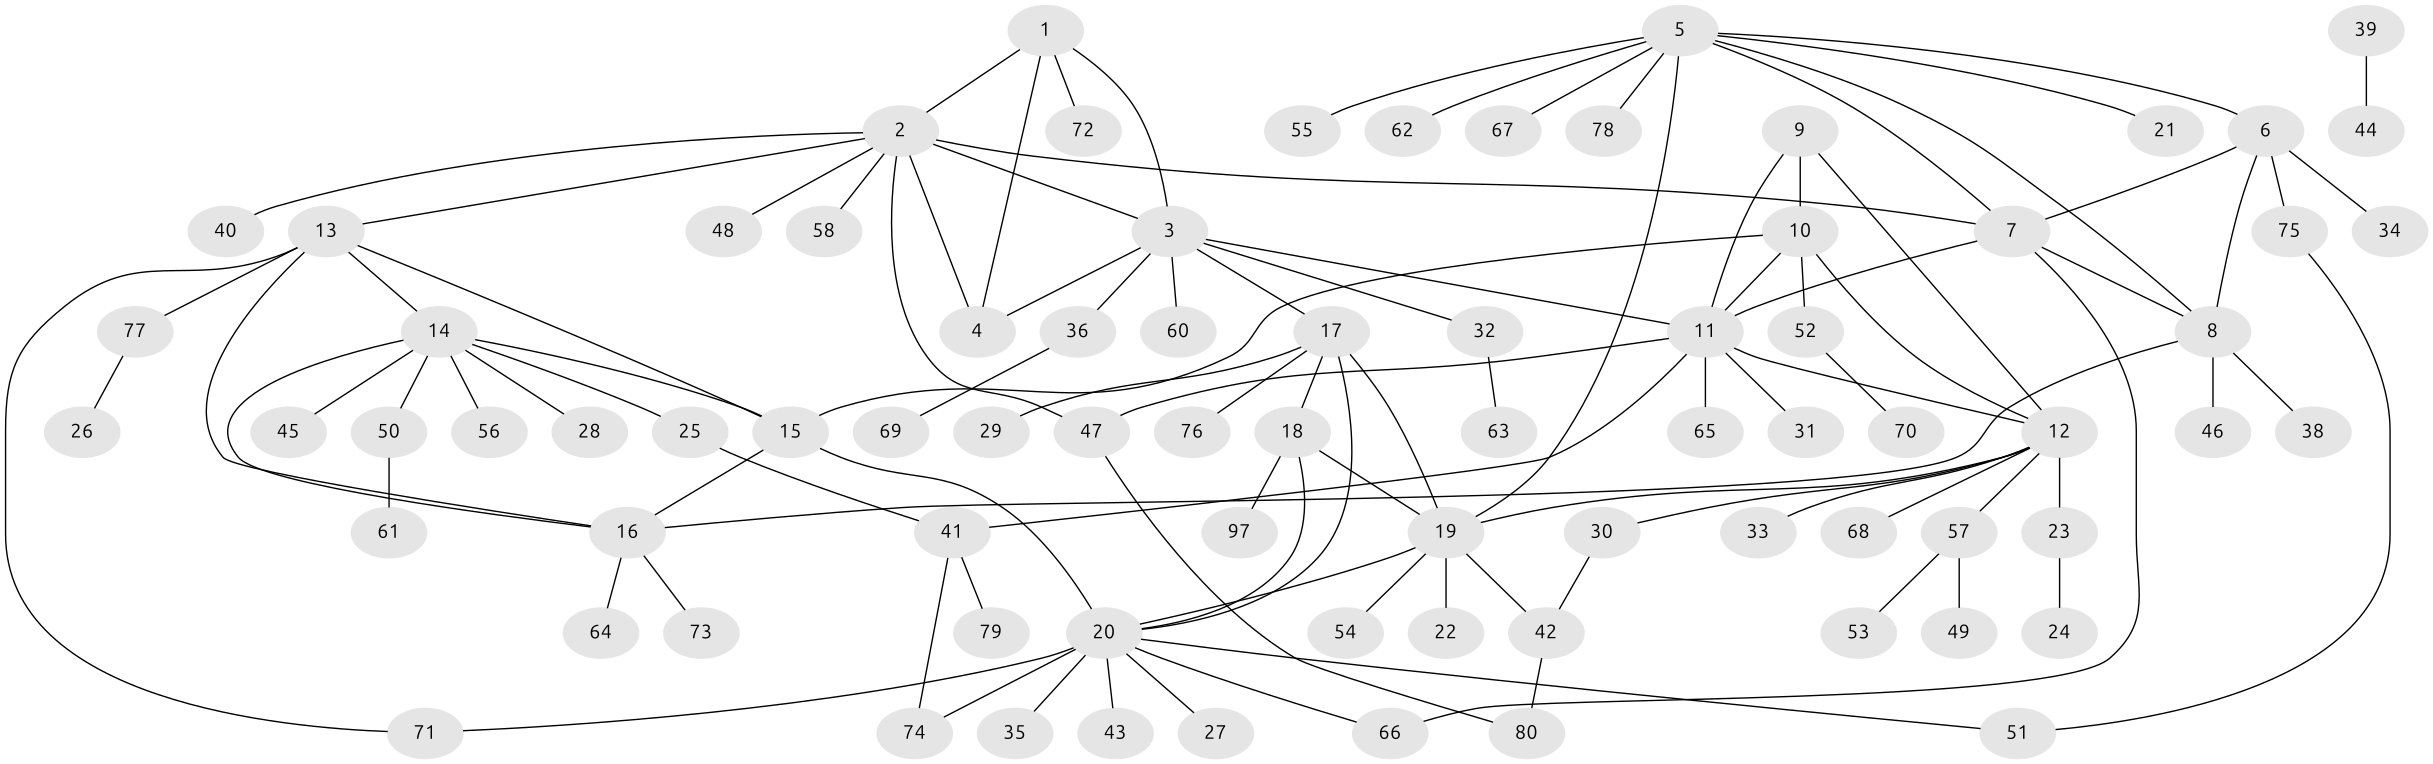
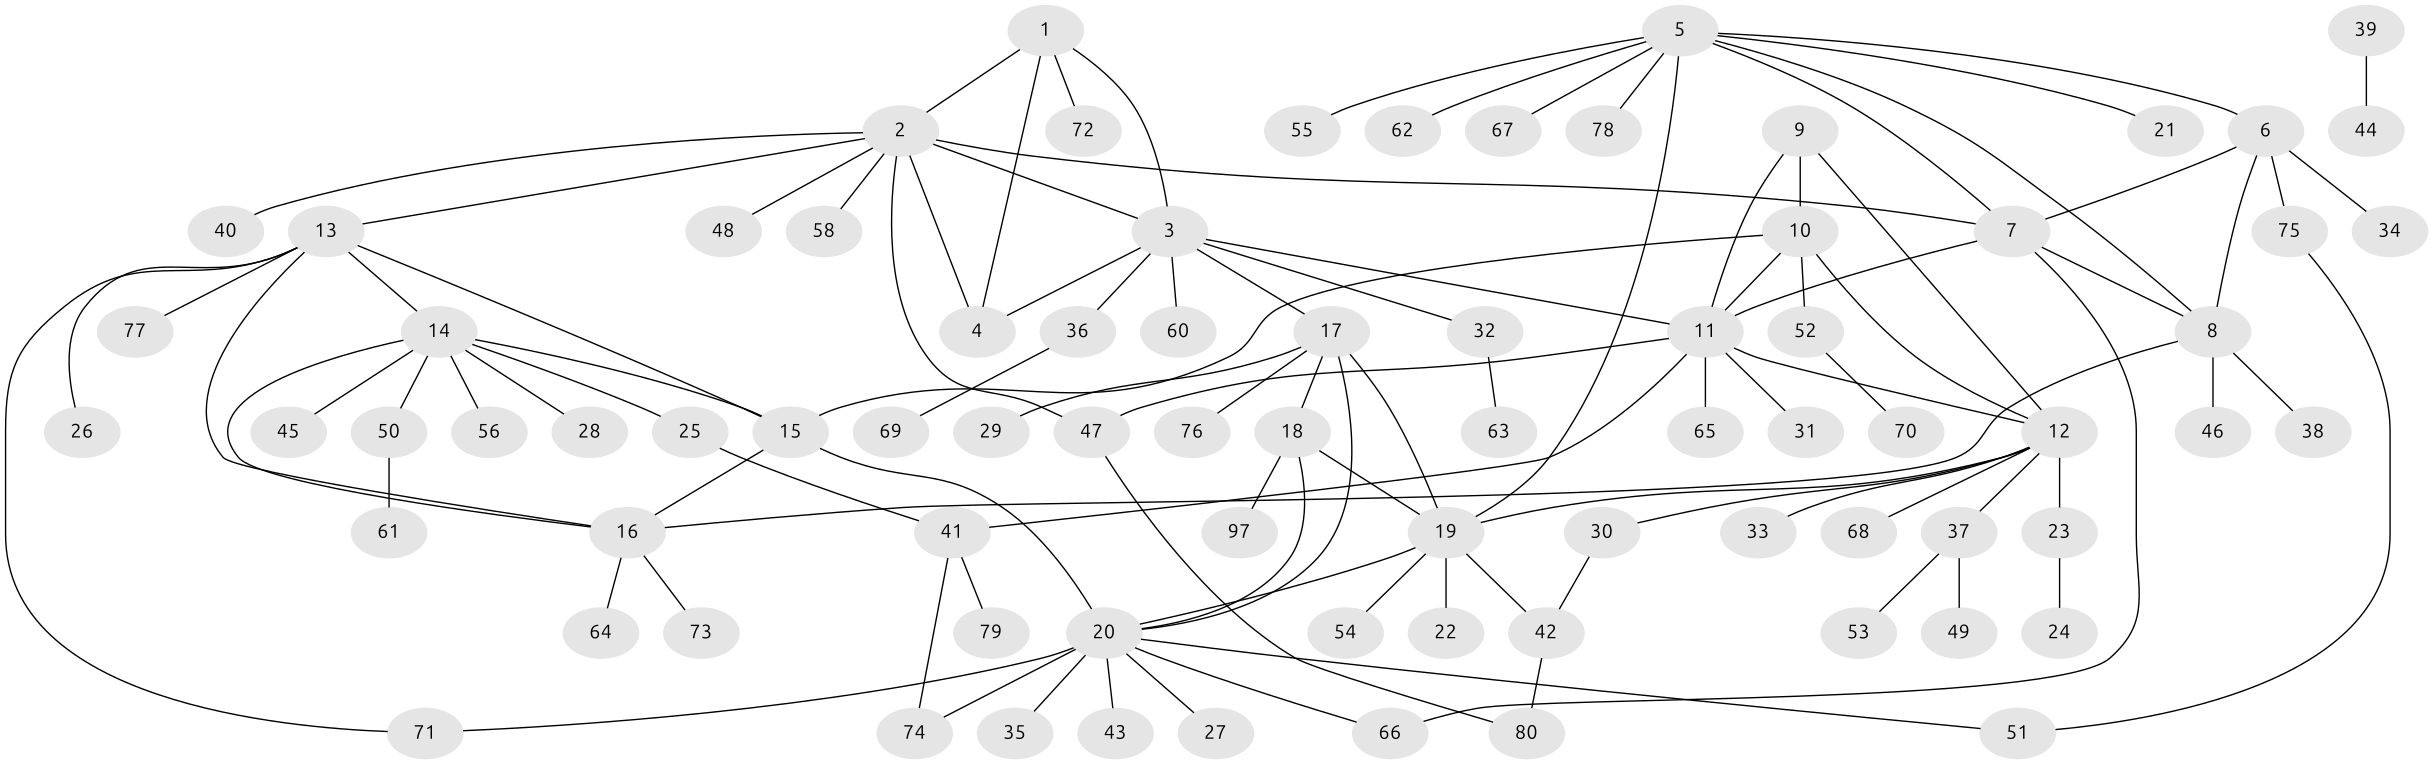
(109, 382) -> (93, 298)
(1959, 533) -> (1959, 533)
